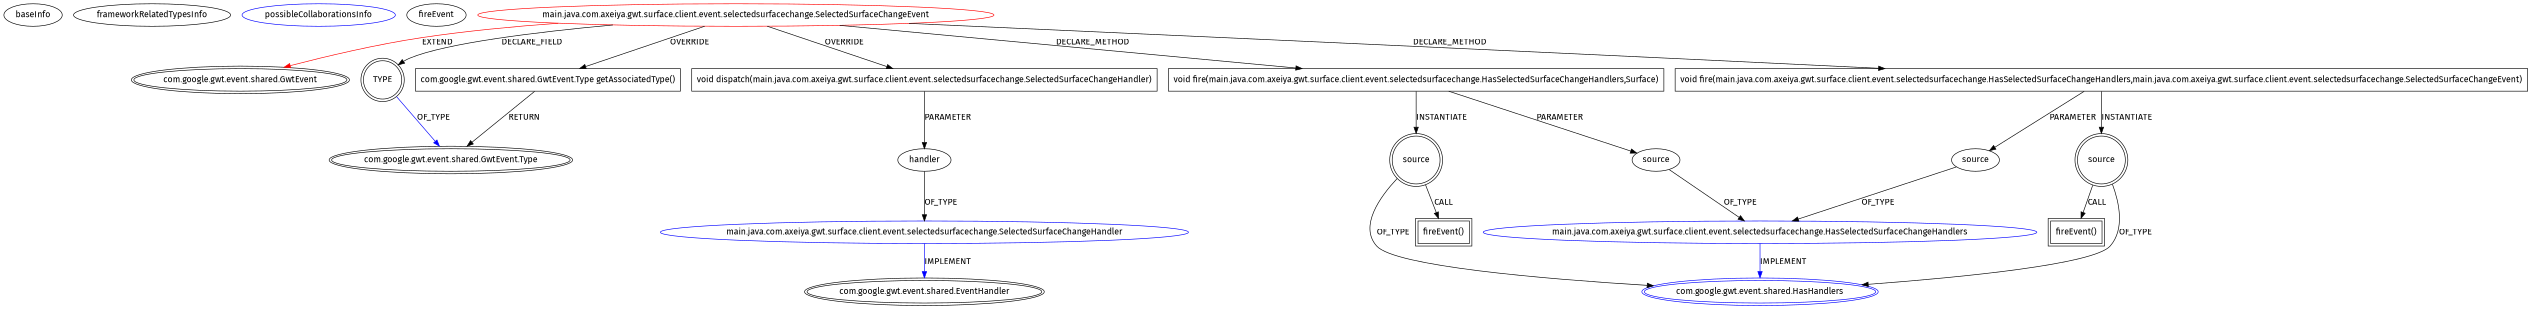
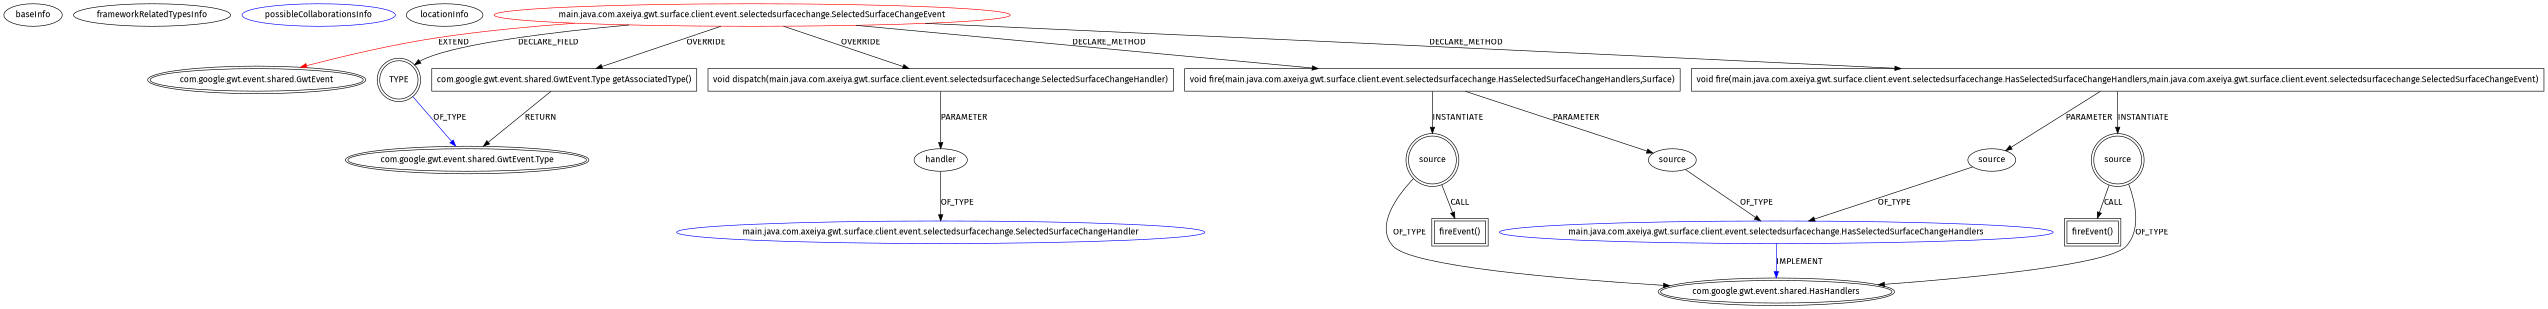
(436, 15) -> (445, 15)
(924, 292) -> none
(1760, 292) -> (1776, 292)
